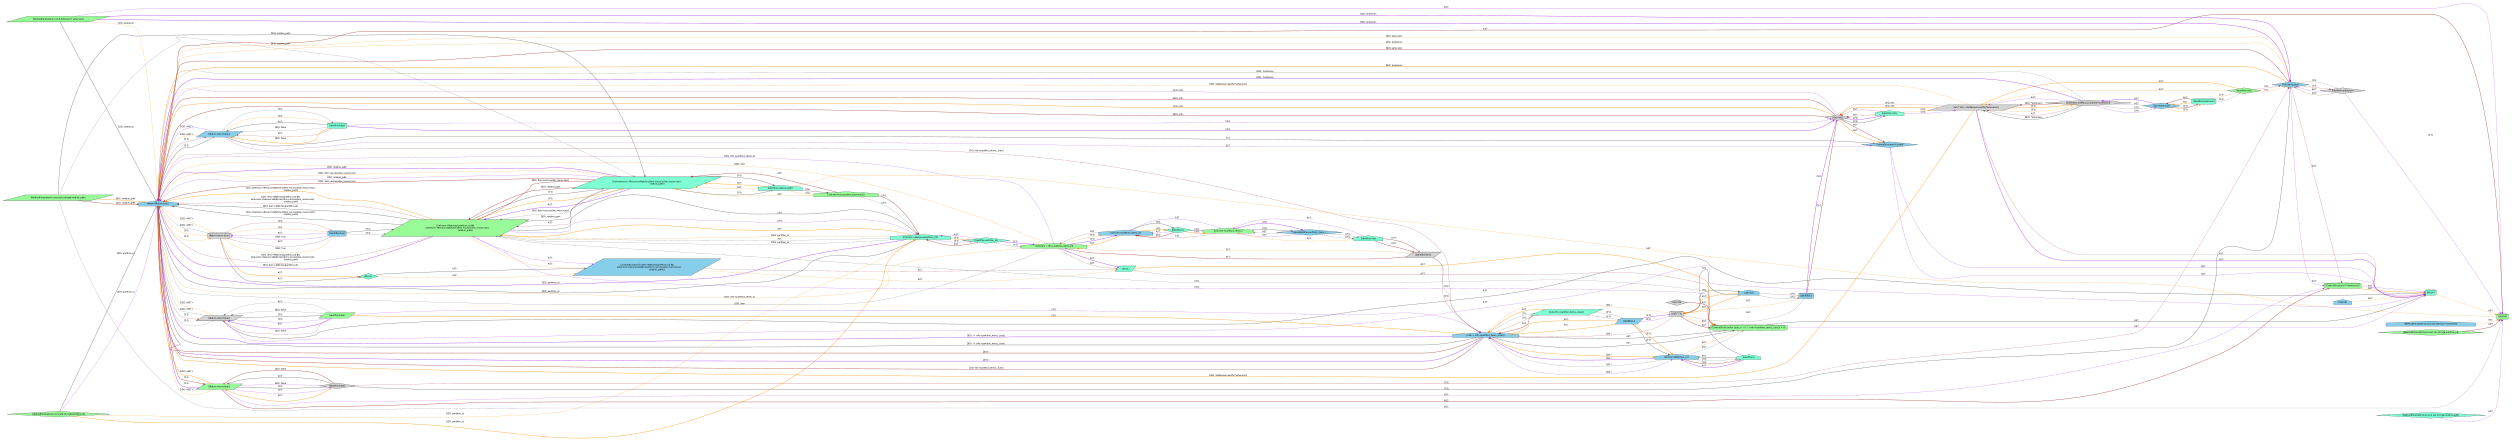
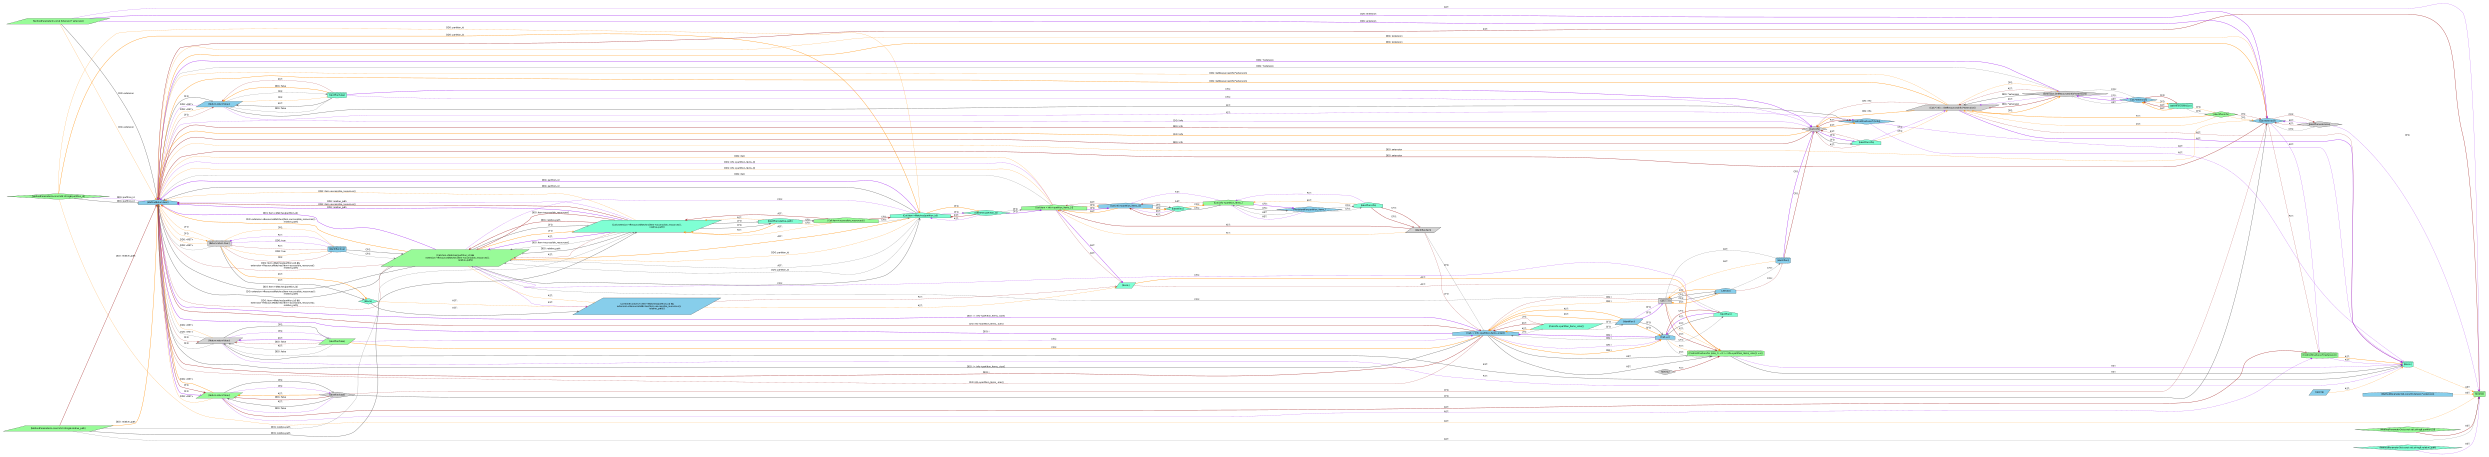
(1643, 249) -> (1208, 422)
(2343, 302) -> (2320, 392)
(1677, 357) -> (1665, 337)
